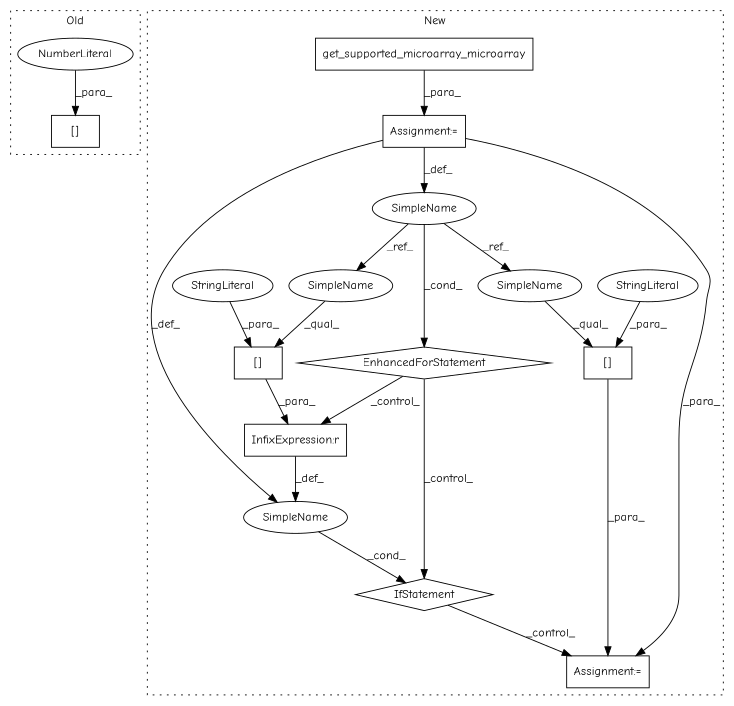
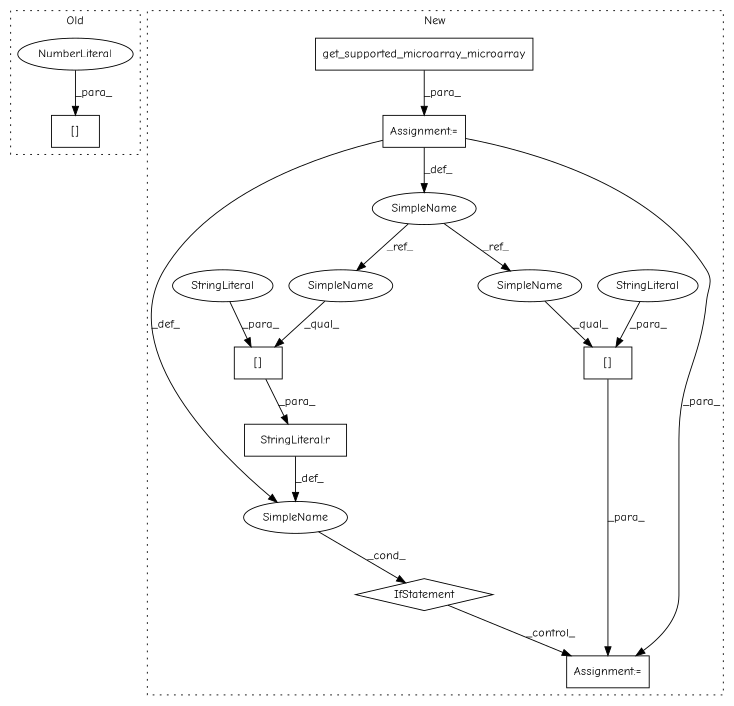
(424, 363) -> none
(296, 440) -> (296, 440)
